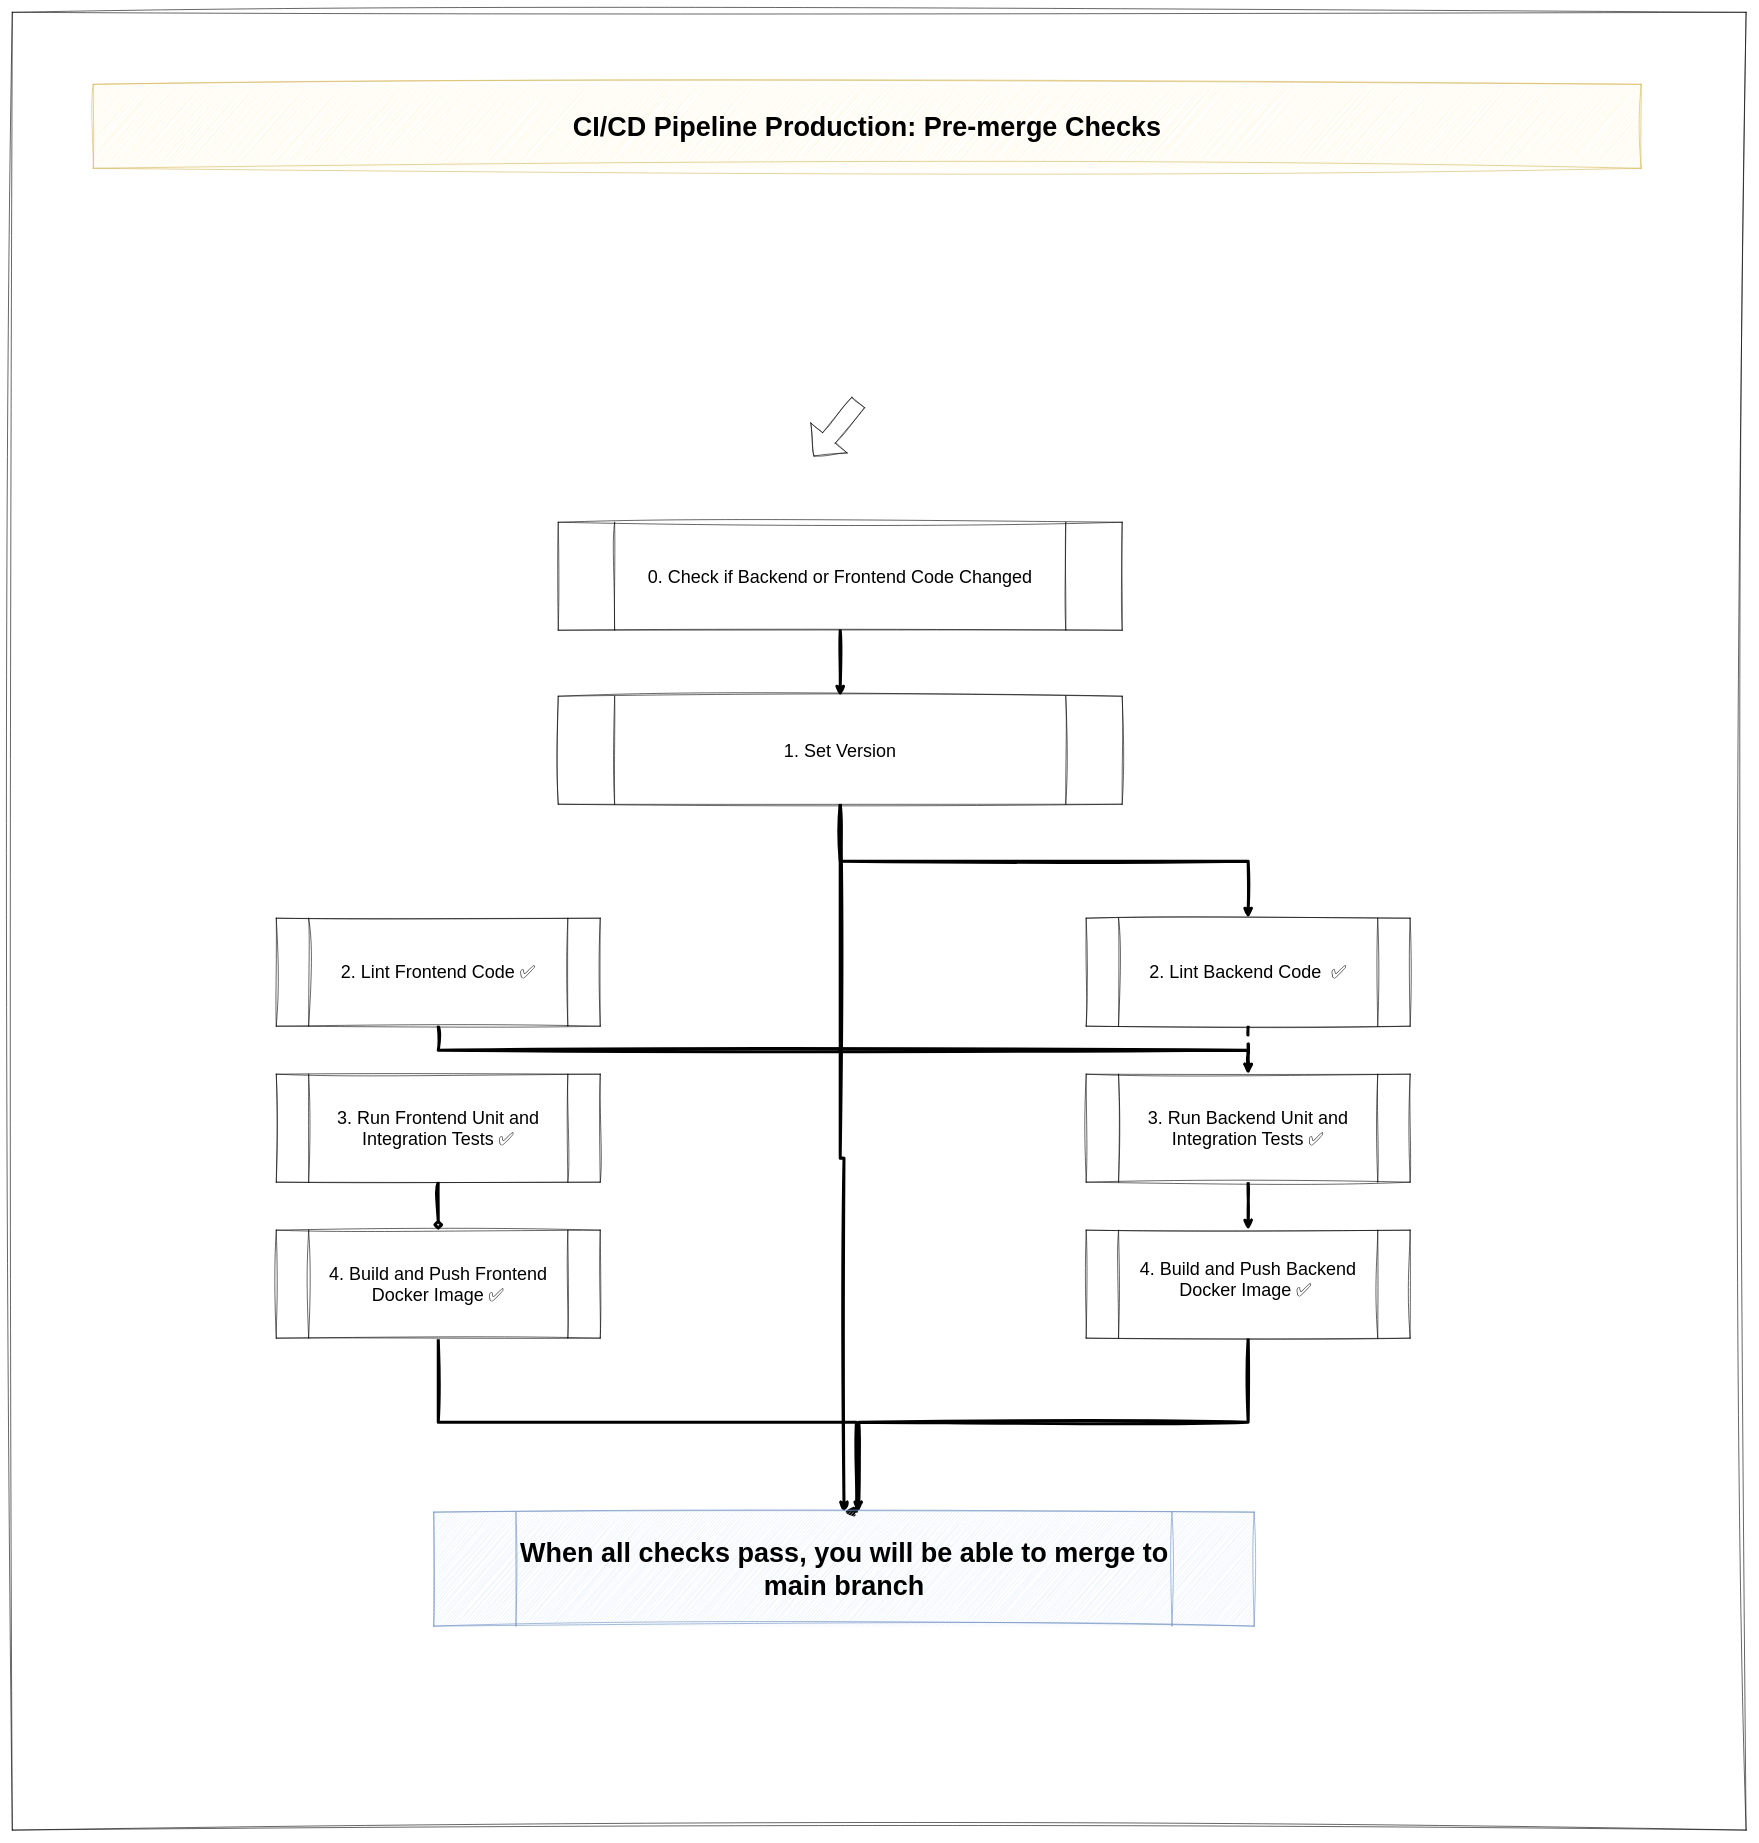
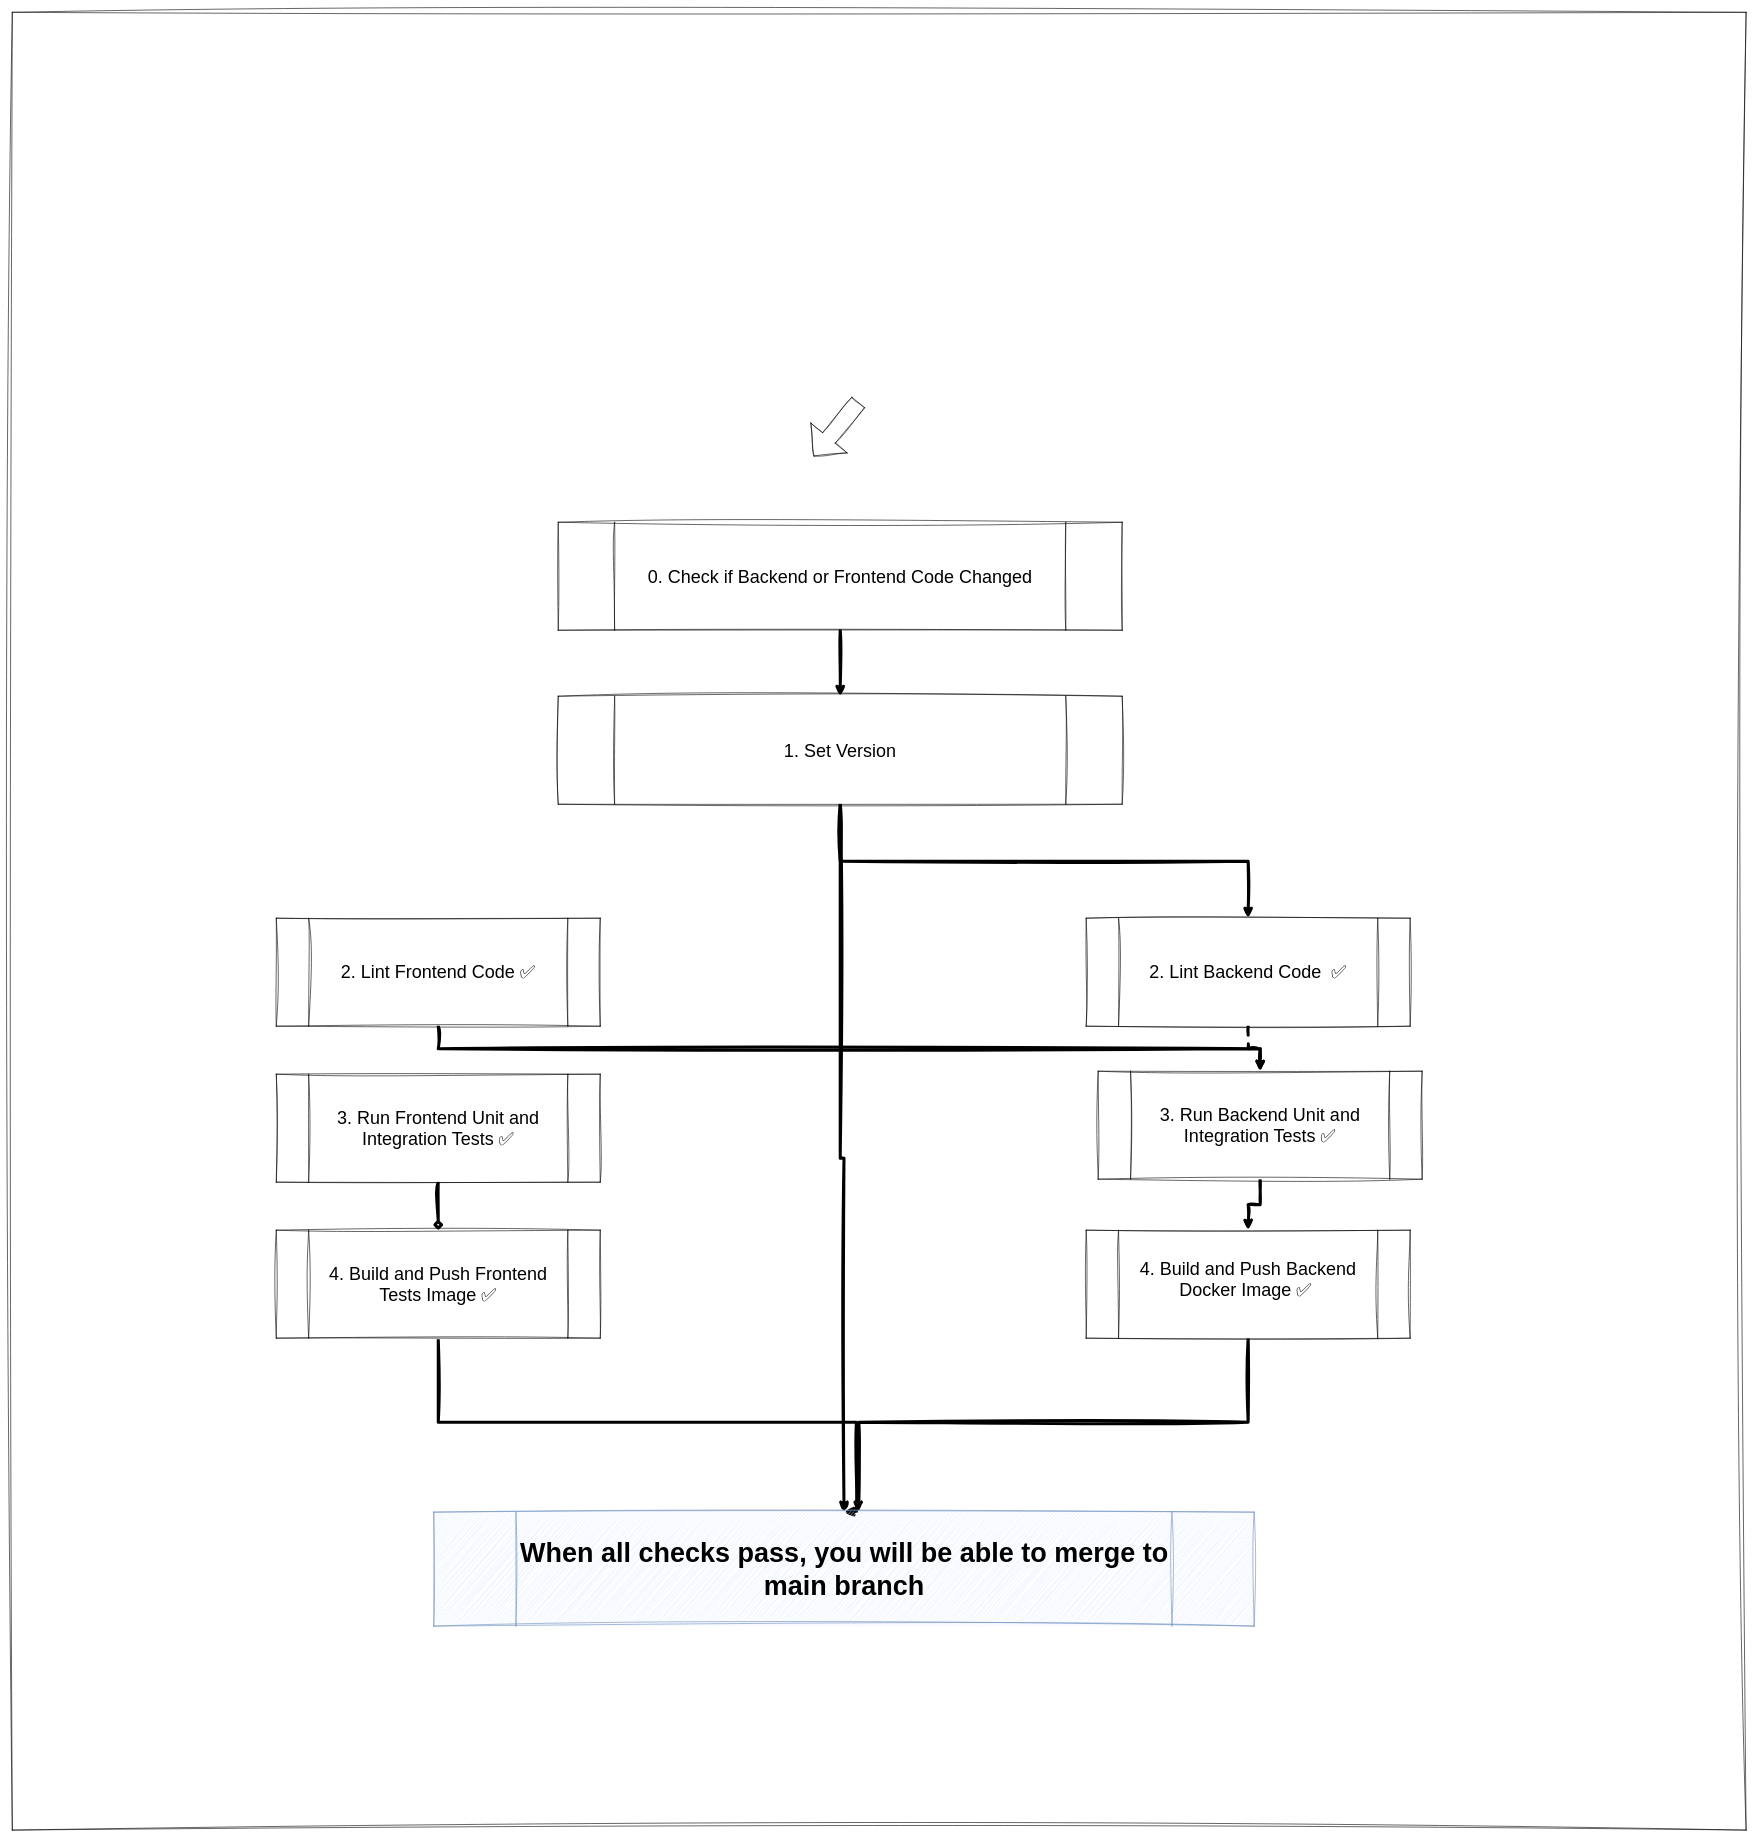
(867, 126) -> none
(1248, 1128) -> (1260, 1125)
(438, 1284) -> (438, 1284)
